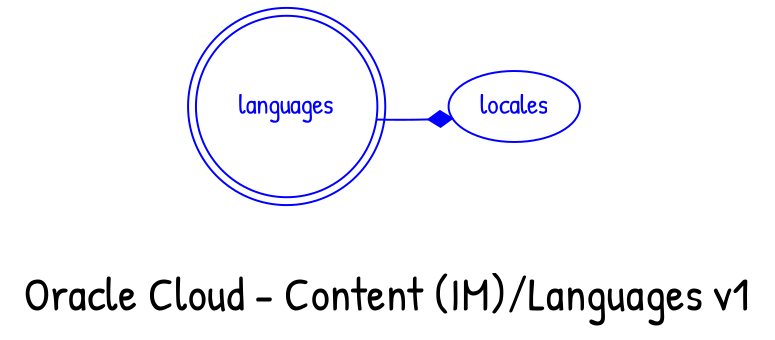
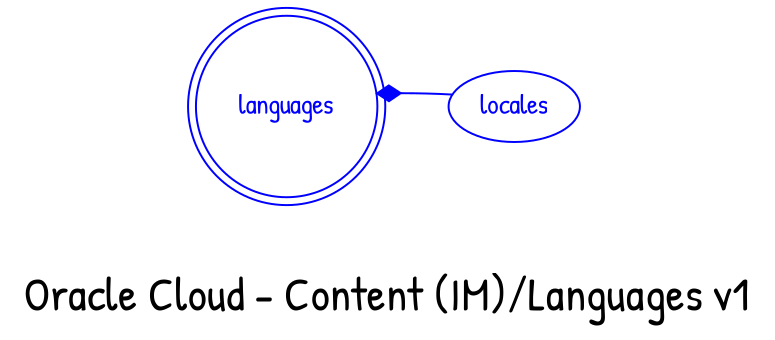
(403, 120) -> (427, 94)
